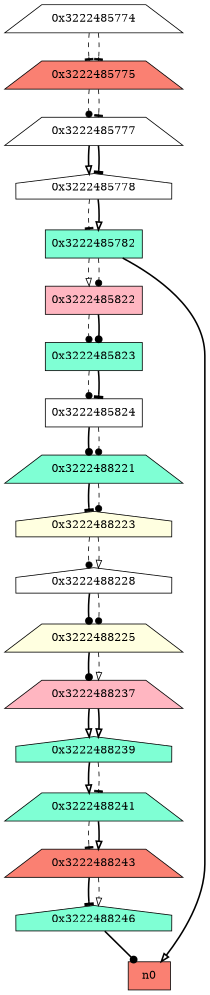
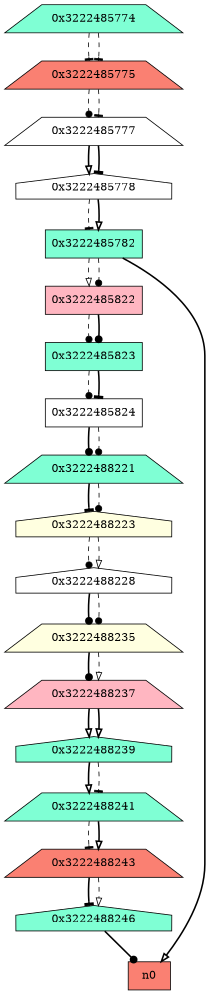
(94, 19) -> (94, 19)
(94, 638) -> (94, 638)
